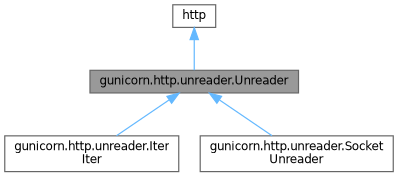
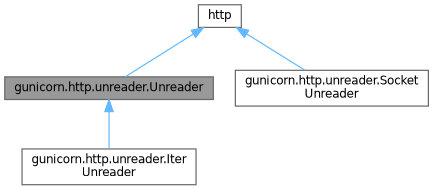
(246, 118) -> (276, 52)
(92, 154) -> (109, 167)
